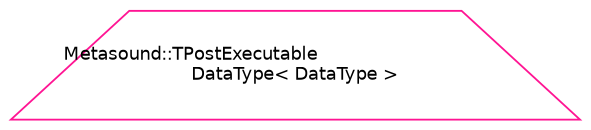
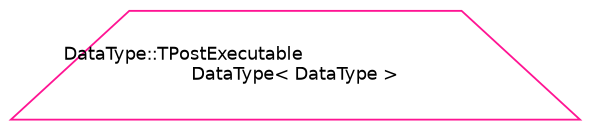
(295, 65) -> (295, 65)
